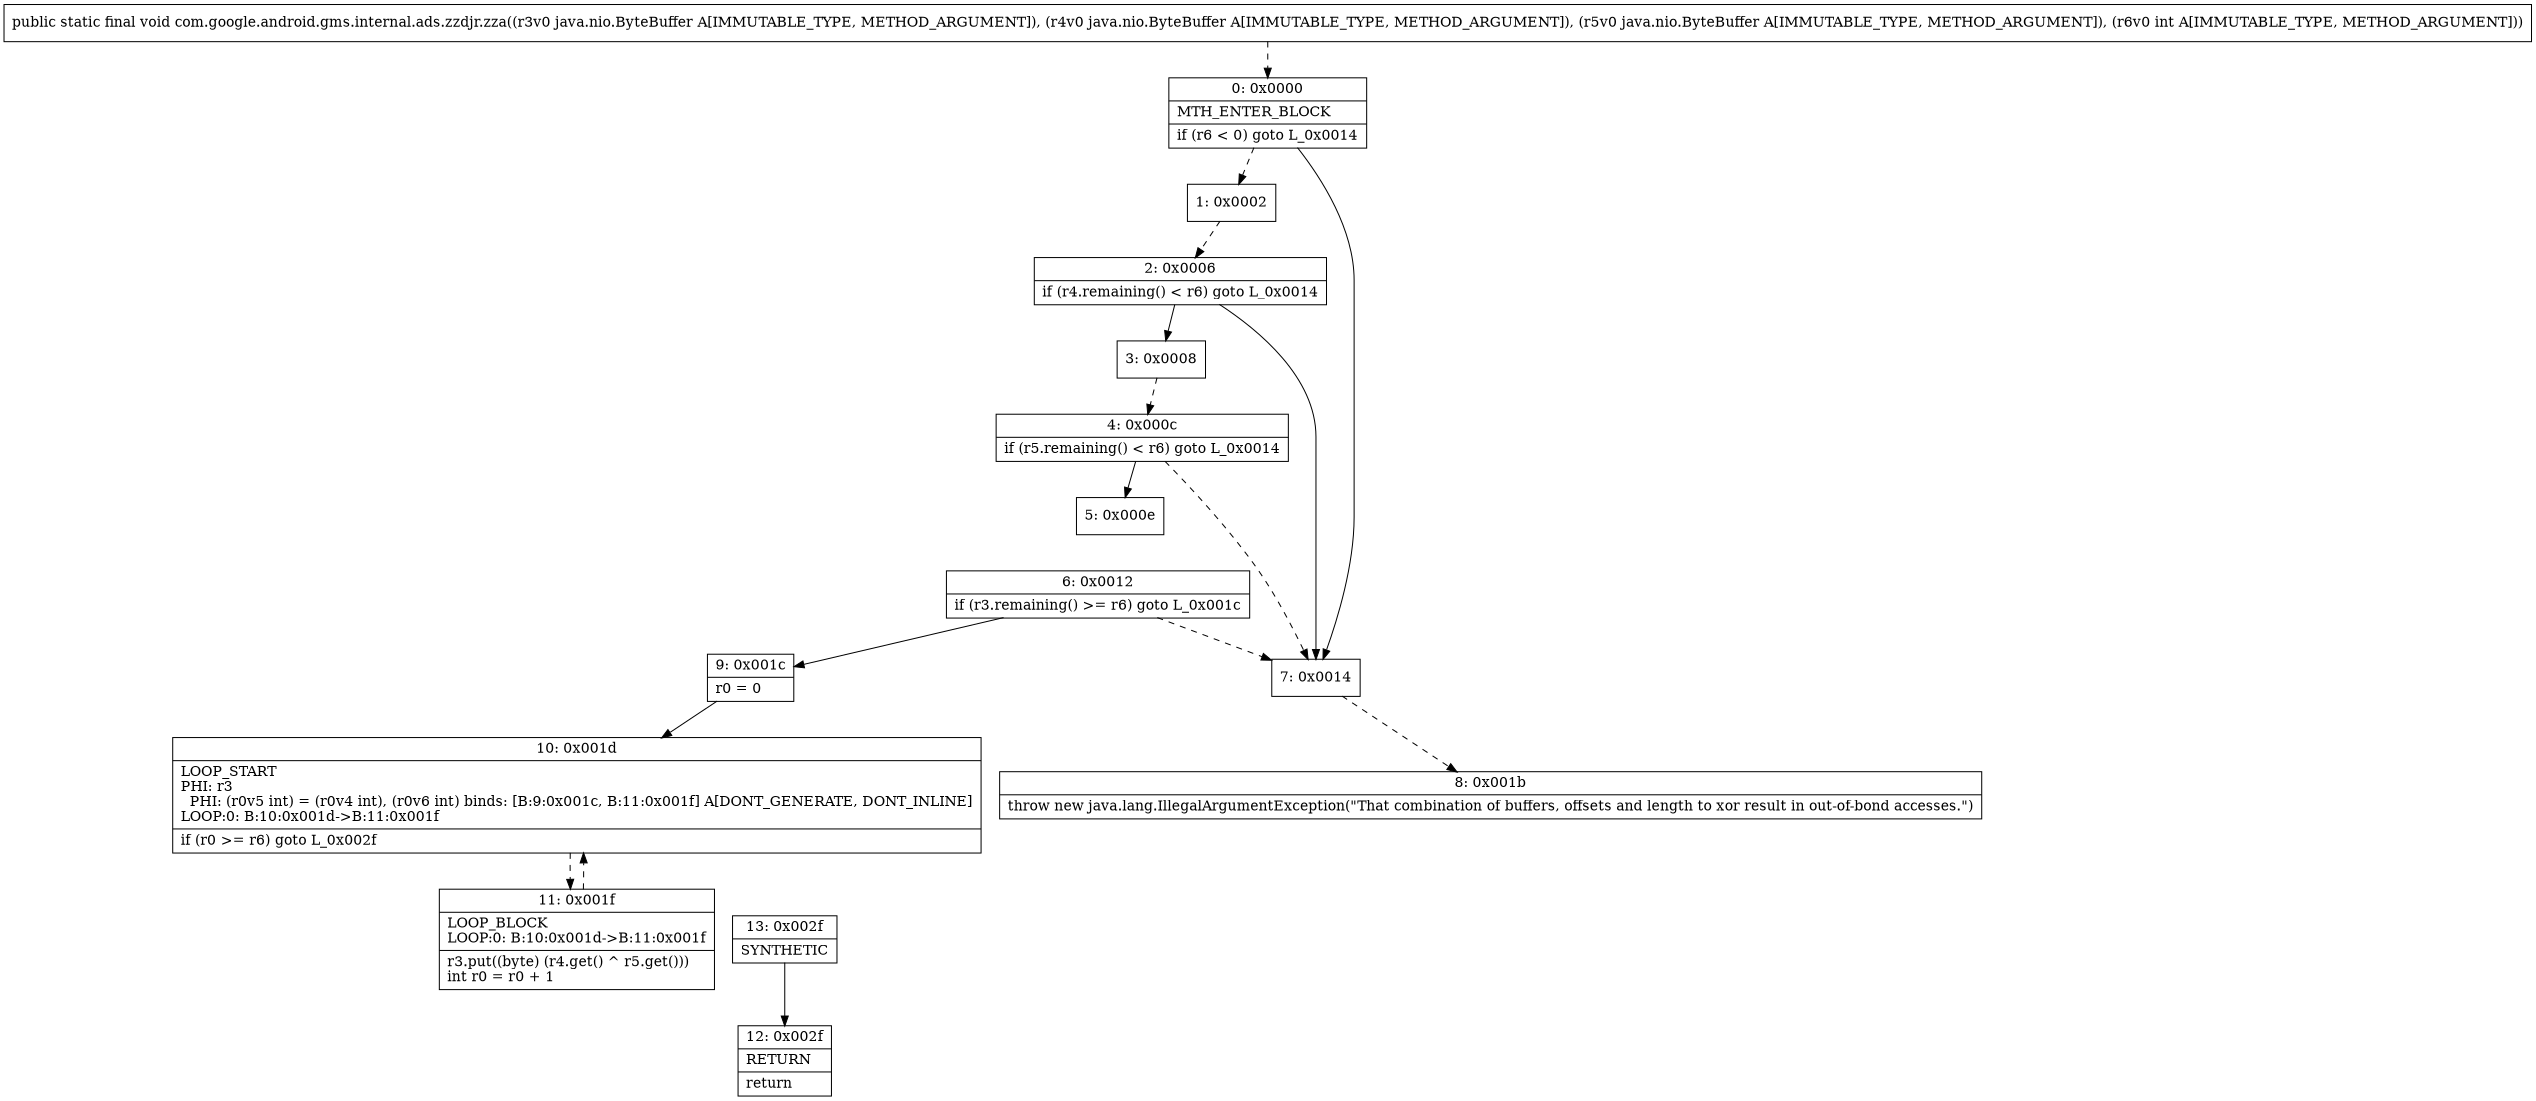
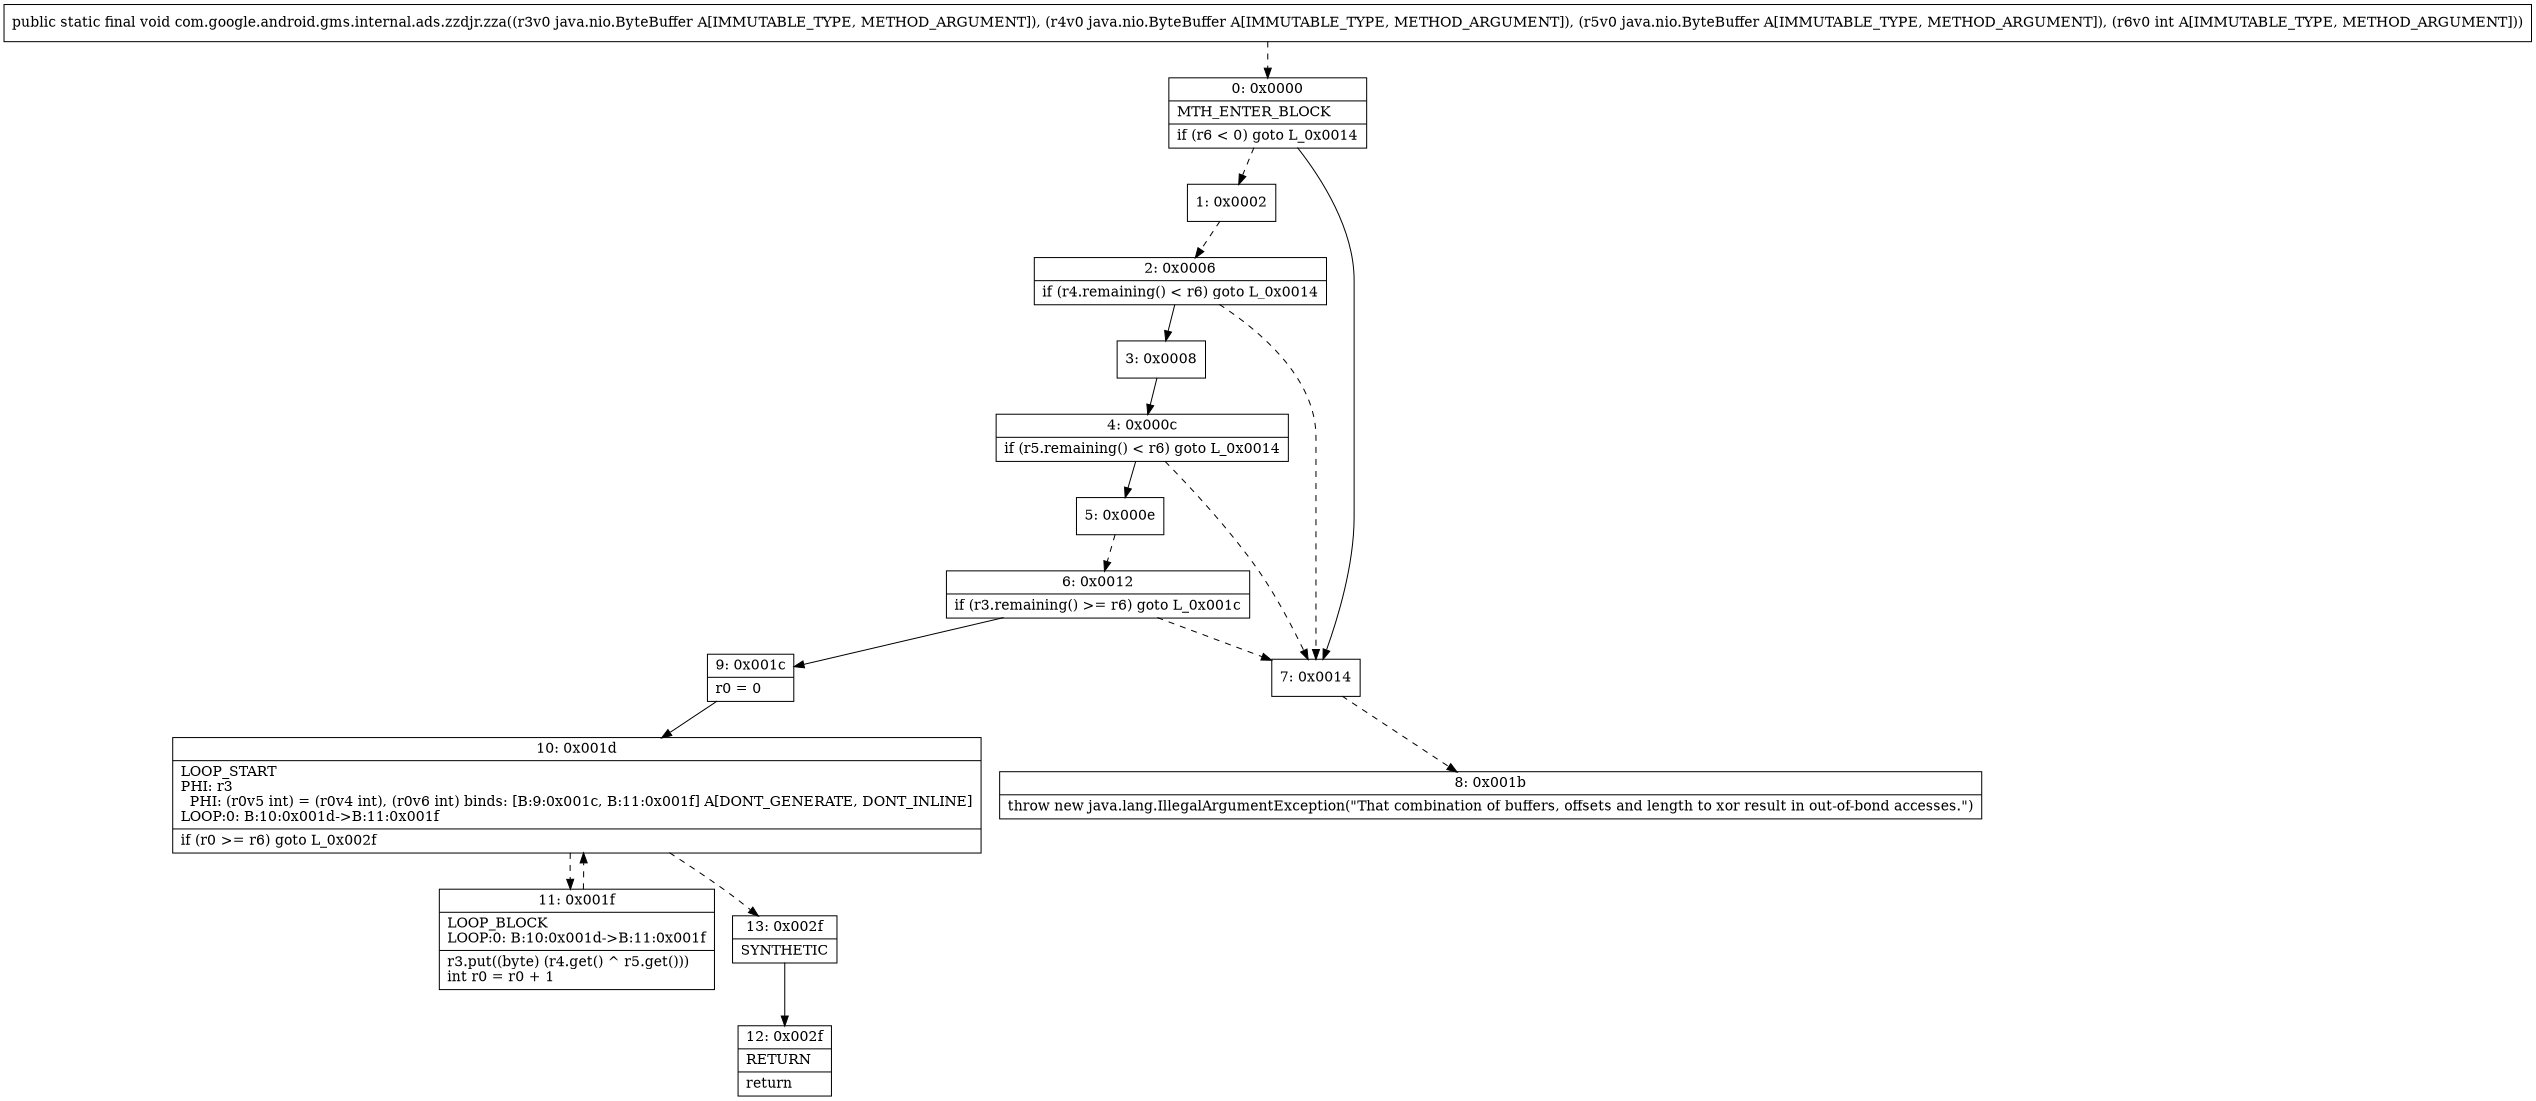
(1154, 391) -> (1154, 391)
(1316, 458) -> (1316, 458)
none -> (1111, 548)
none -> (711, 880)
